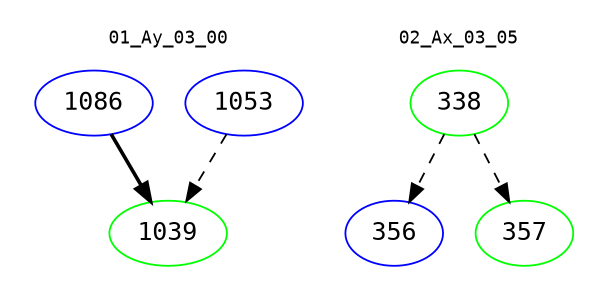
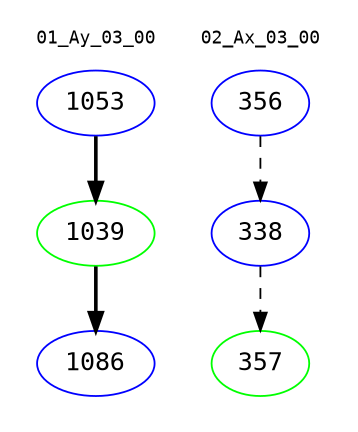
(459, 39) -> (261, 39)
(459, 103) -> (260, 233)
(126, 160) -> (96, 290)
(211, 160) -> (96, 159)
(431, 160) -> (260, 159)
